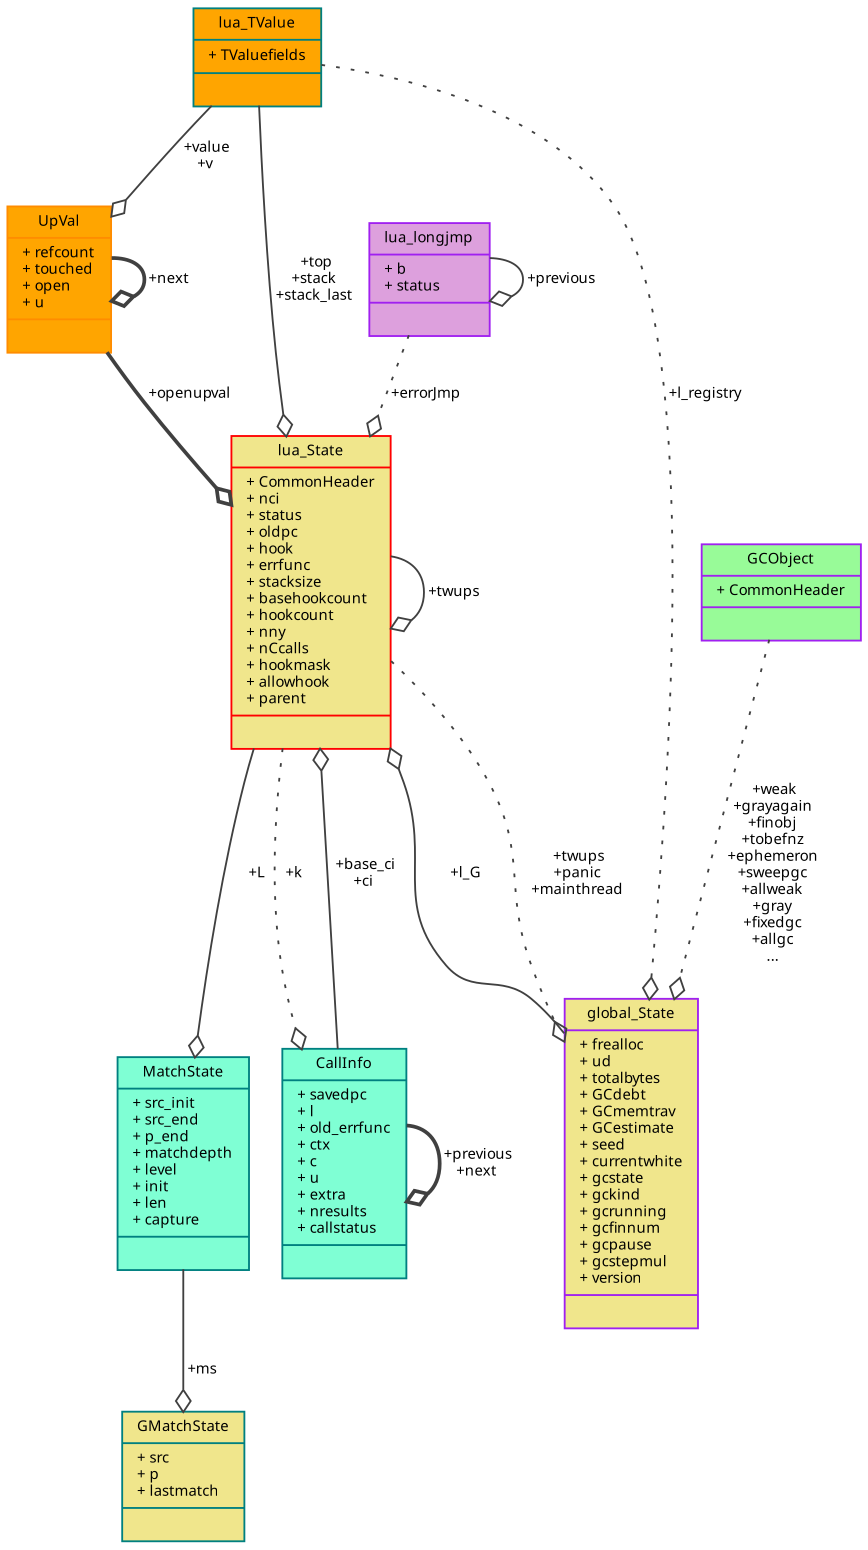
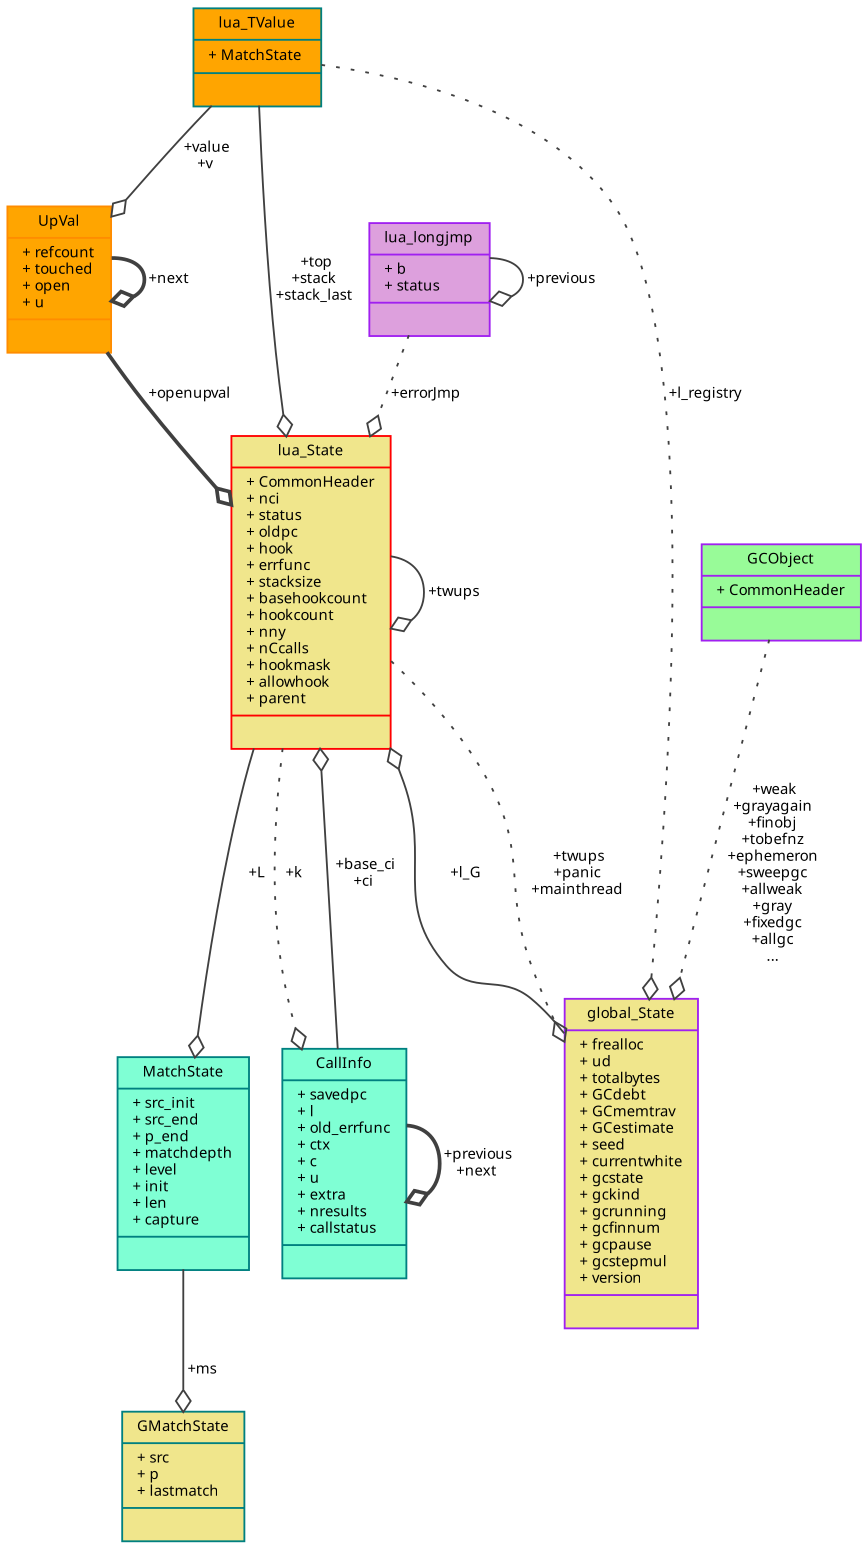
(257, 56) -> (255, 56)
